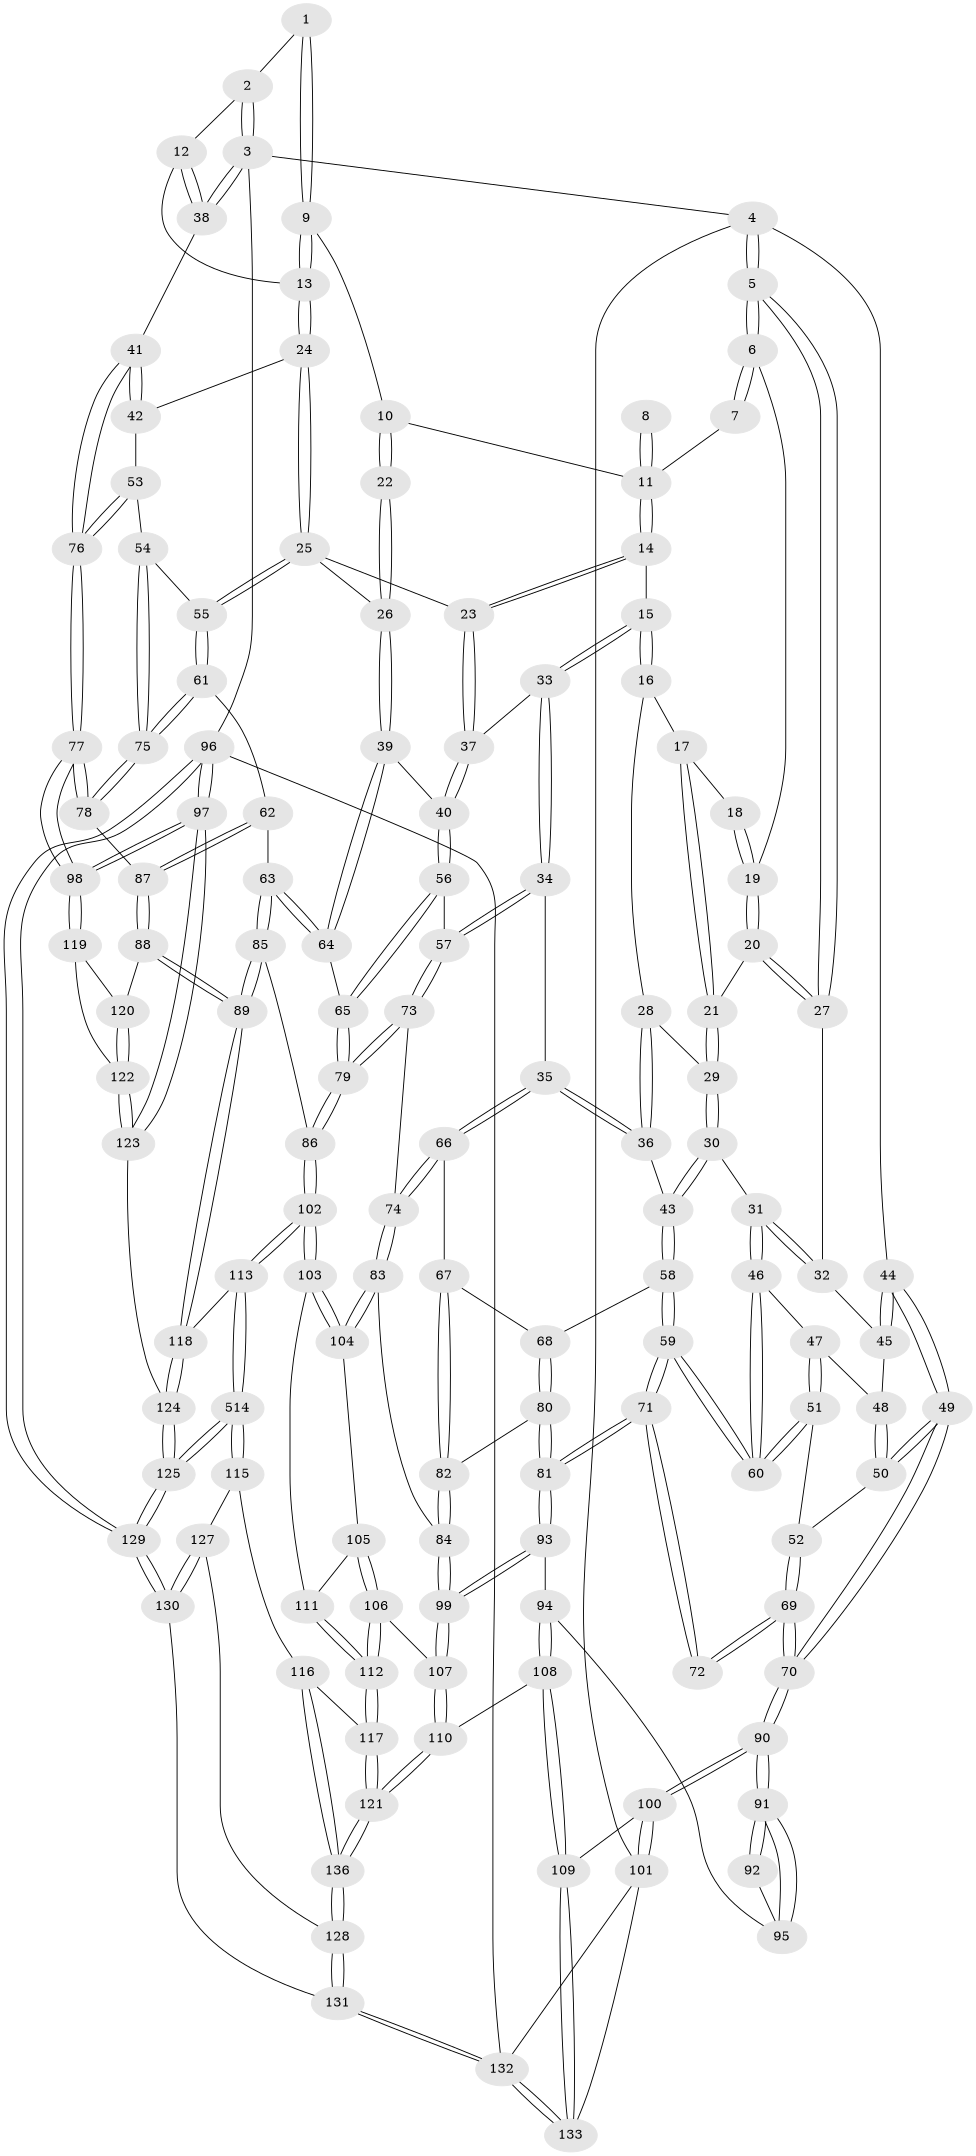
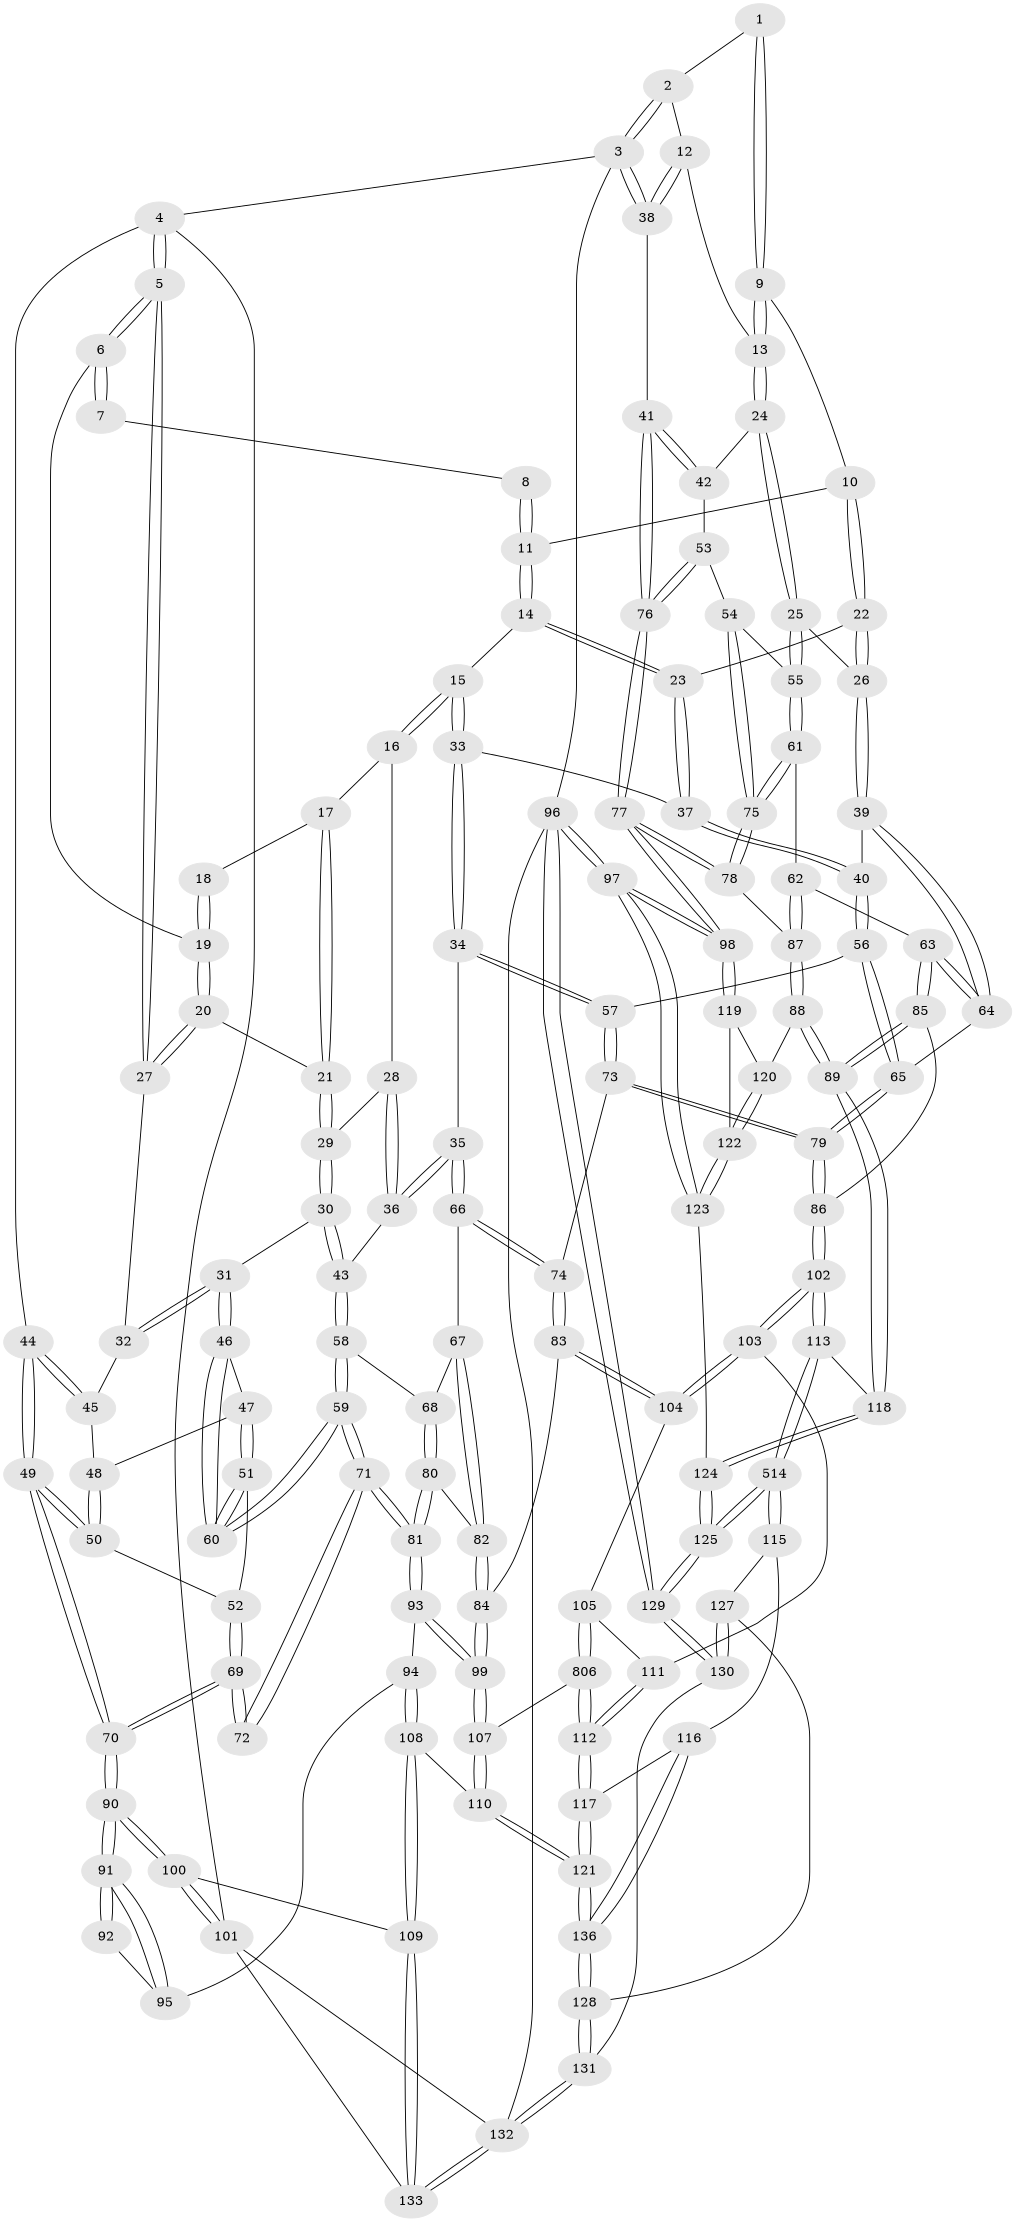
(691, 450) -> (314, 450)
(399, 587) -> (776, 651)
(376, 1607) -> (585, 1673)
